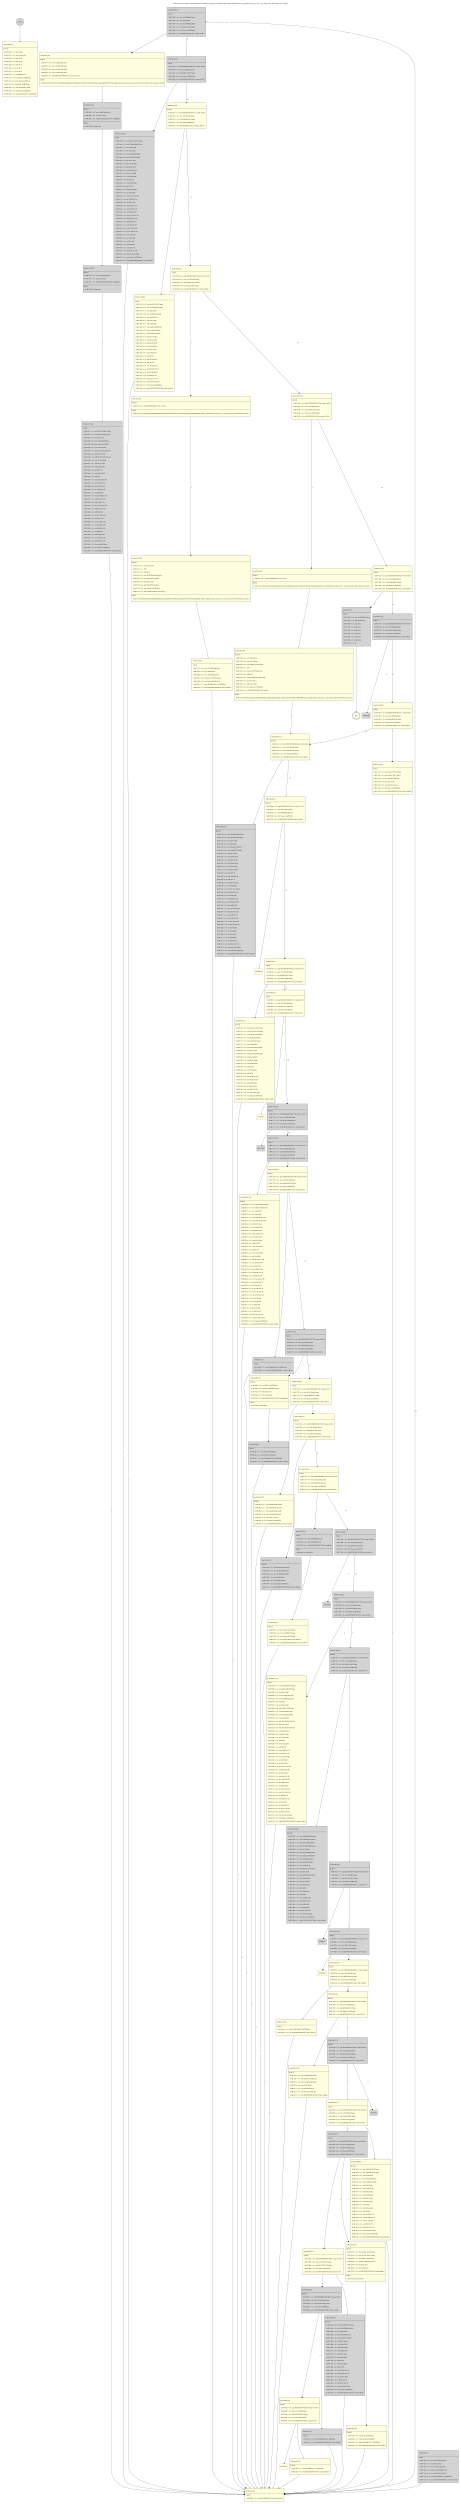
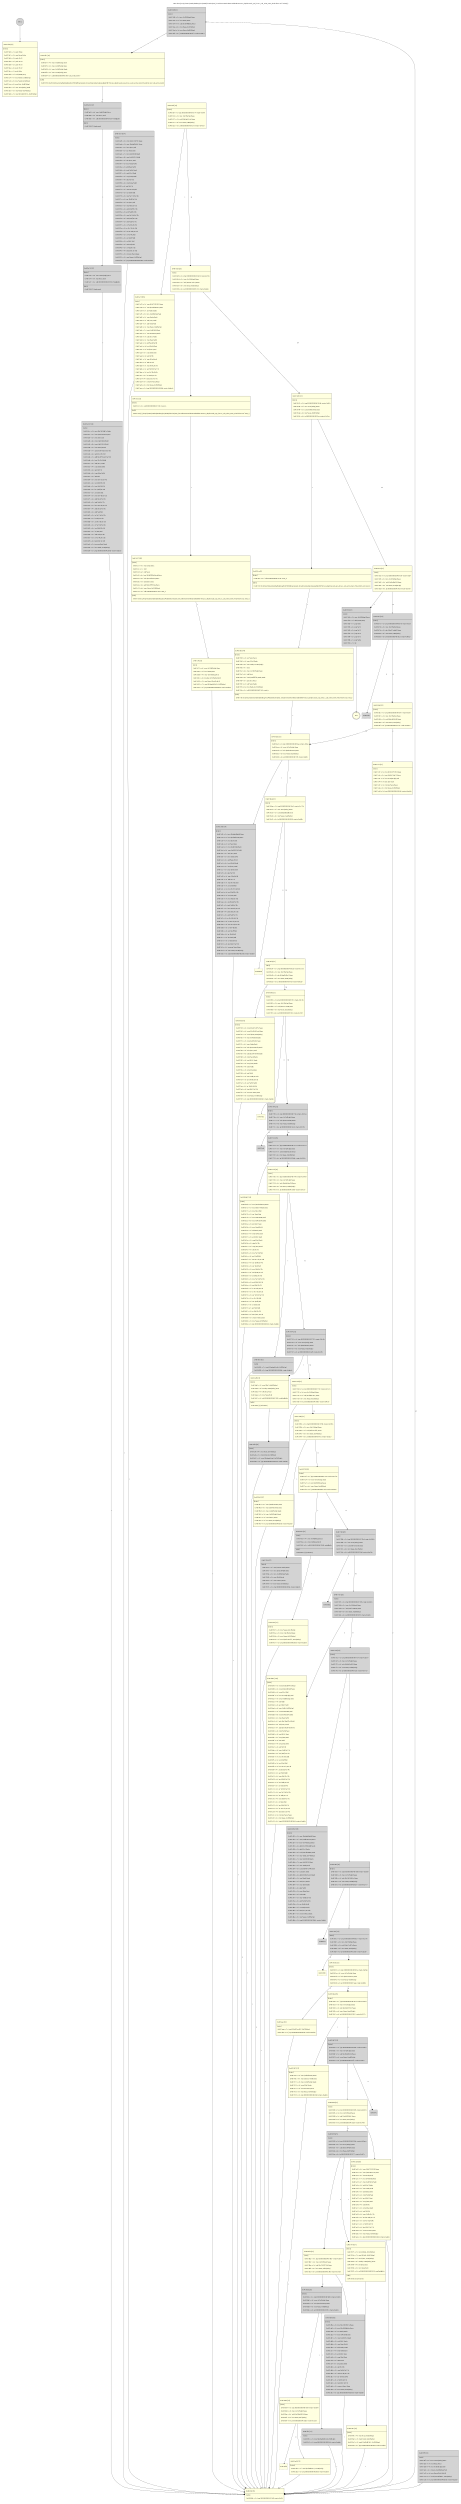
(186, 69) -> none
